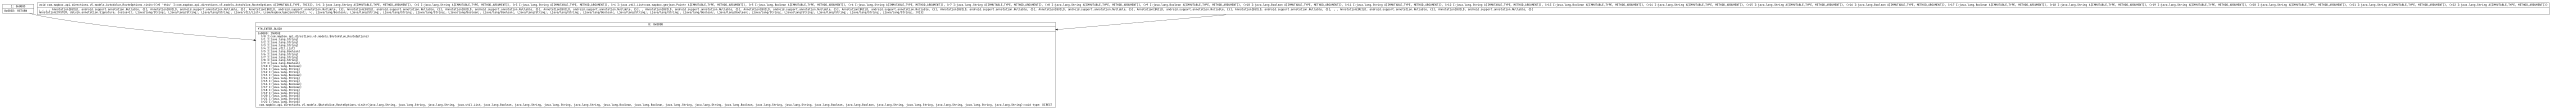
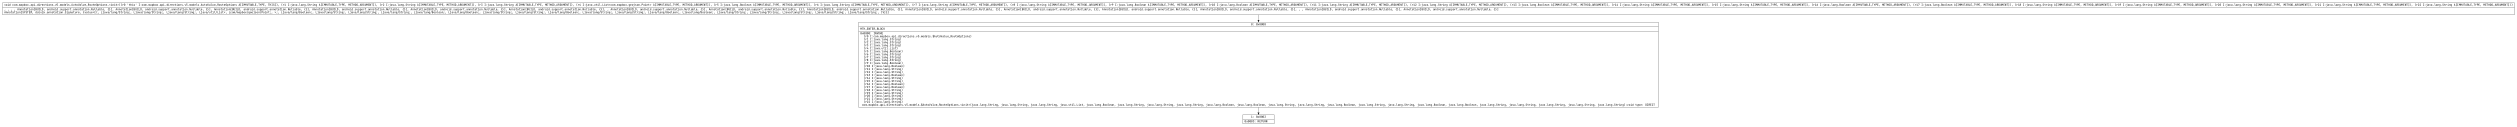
(141, 30) -> (1258, 110)
